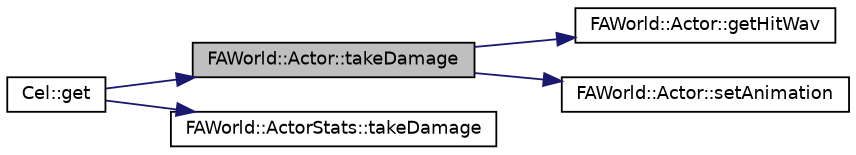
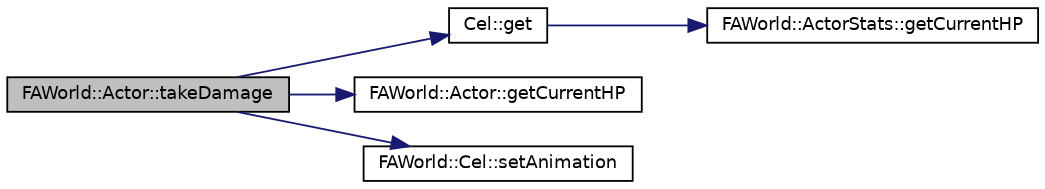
(705, 25) -> (498, 95)
(141, 84) -> (334, 58)
(705, 95) -> (498, 164)
(334, 129) -> (873, 25)
